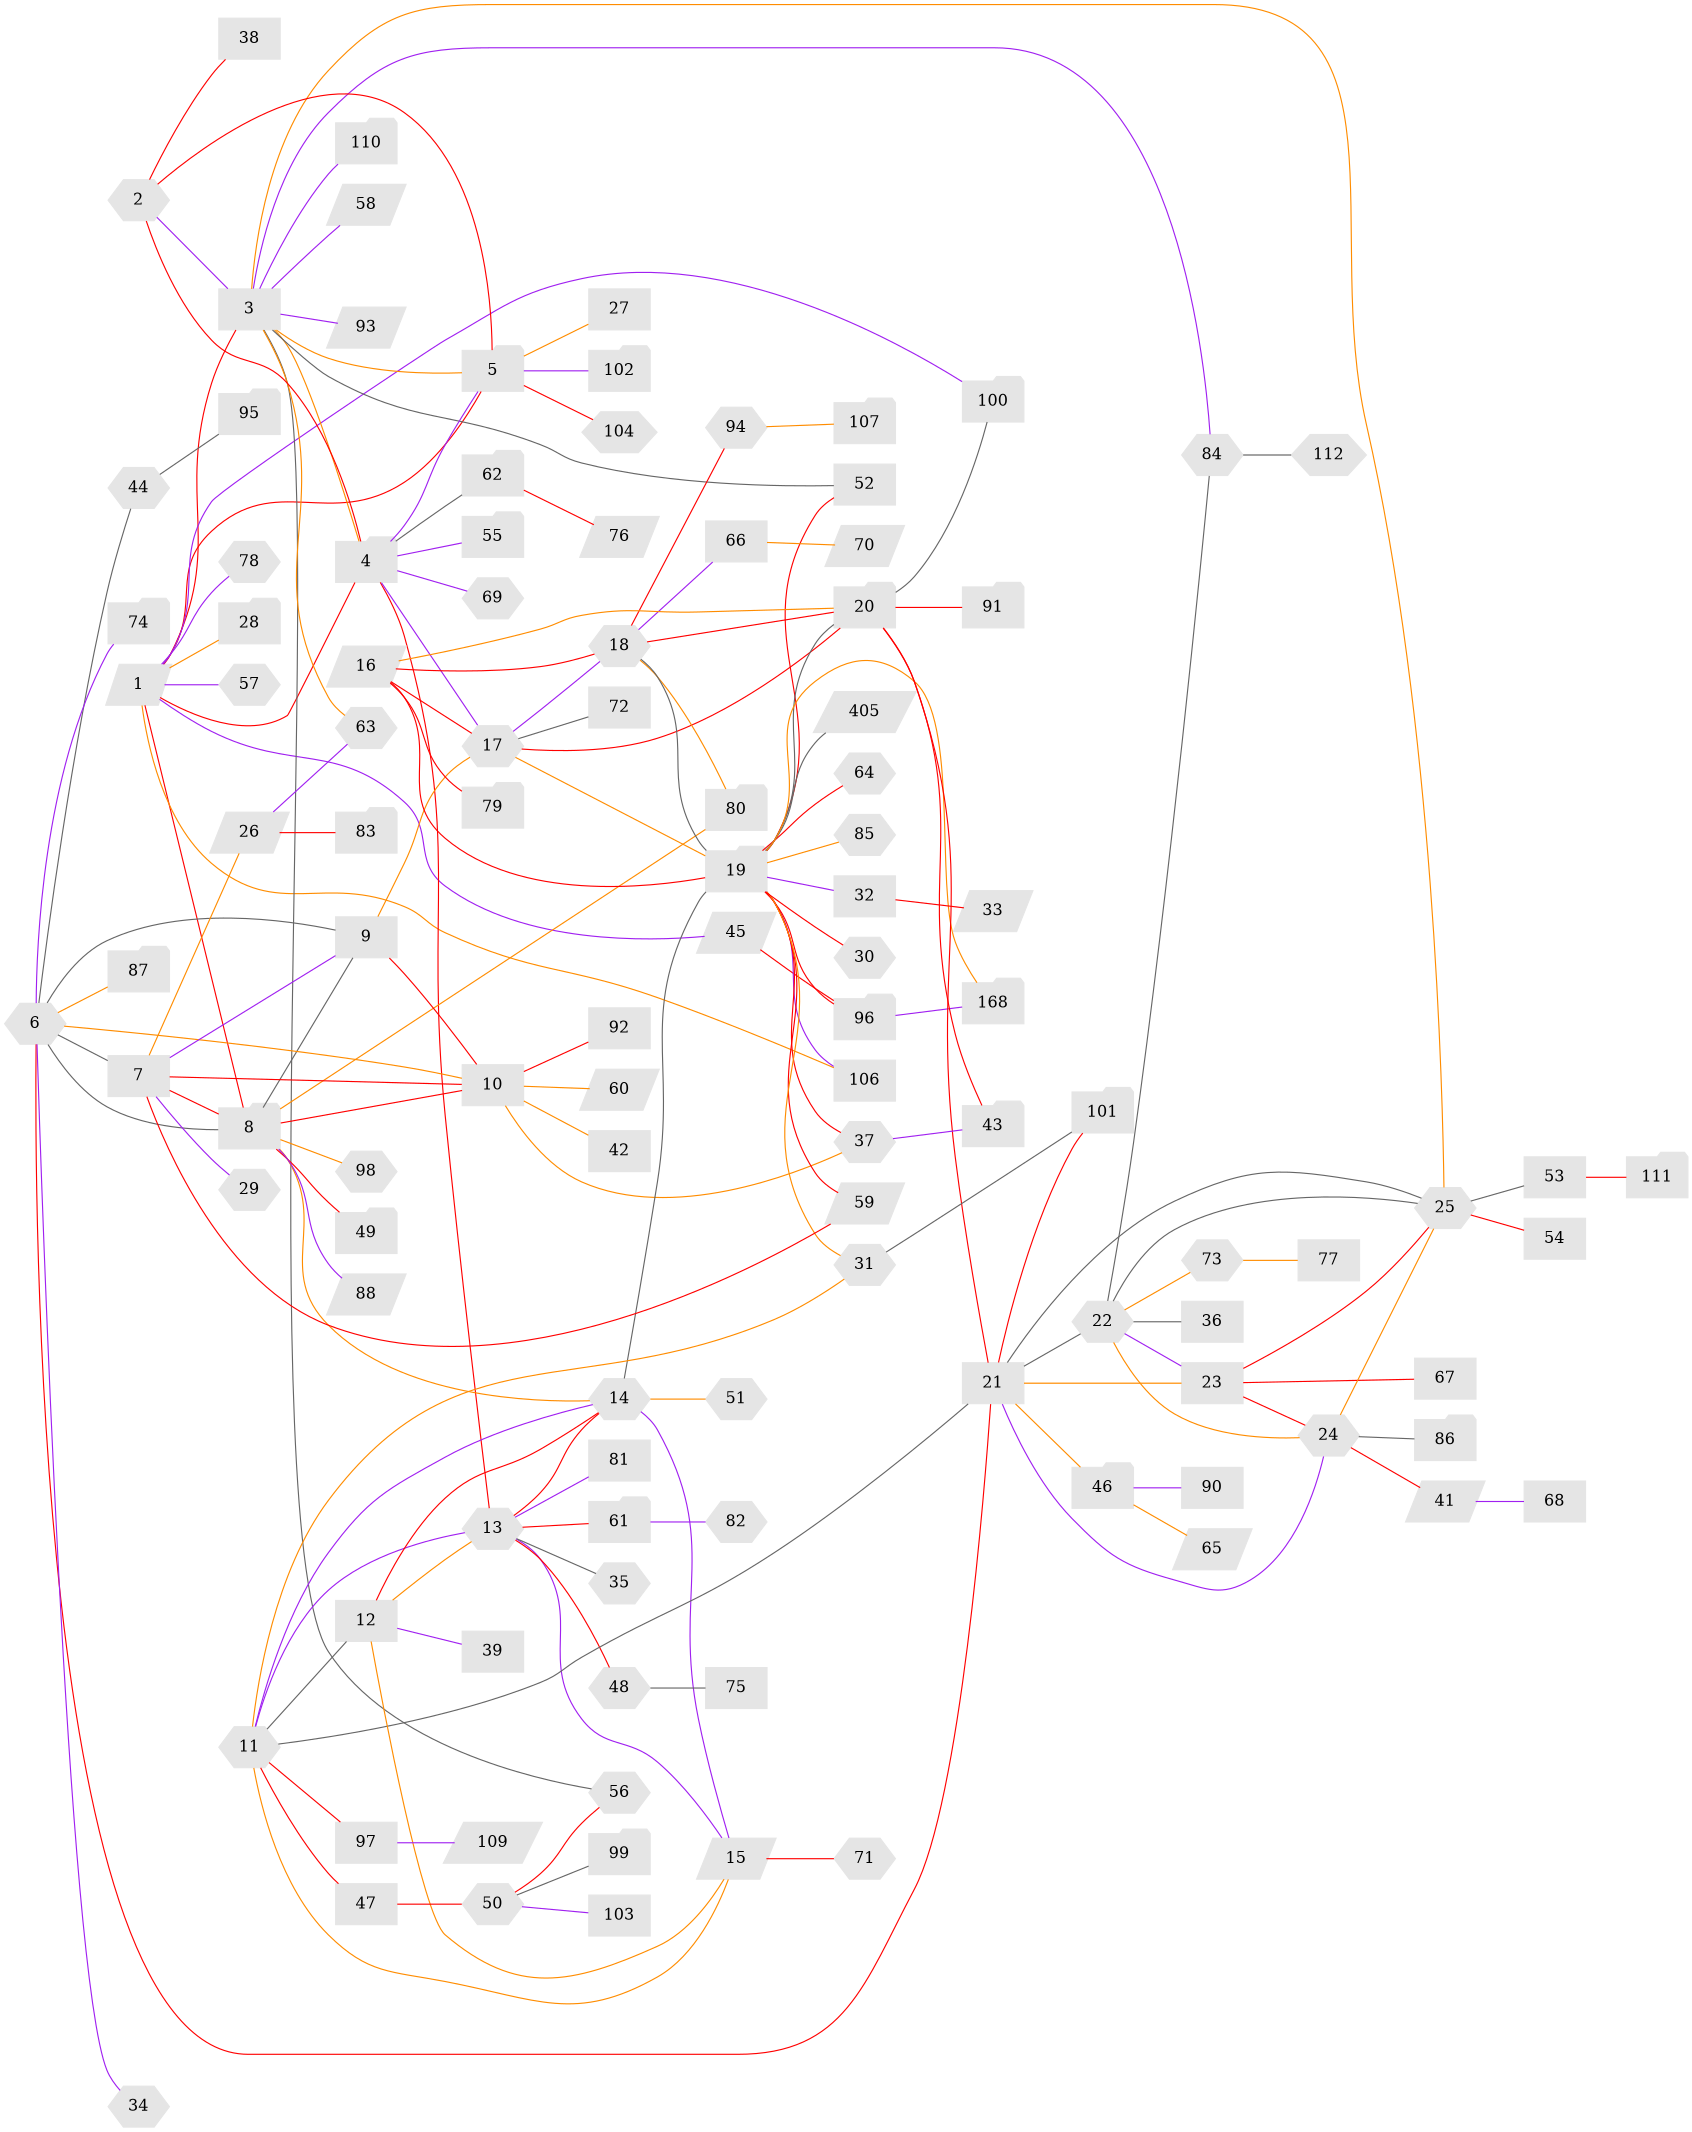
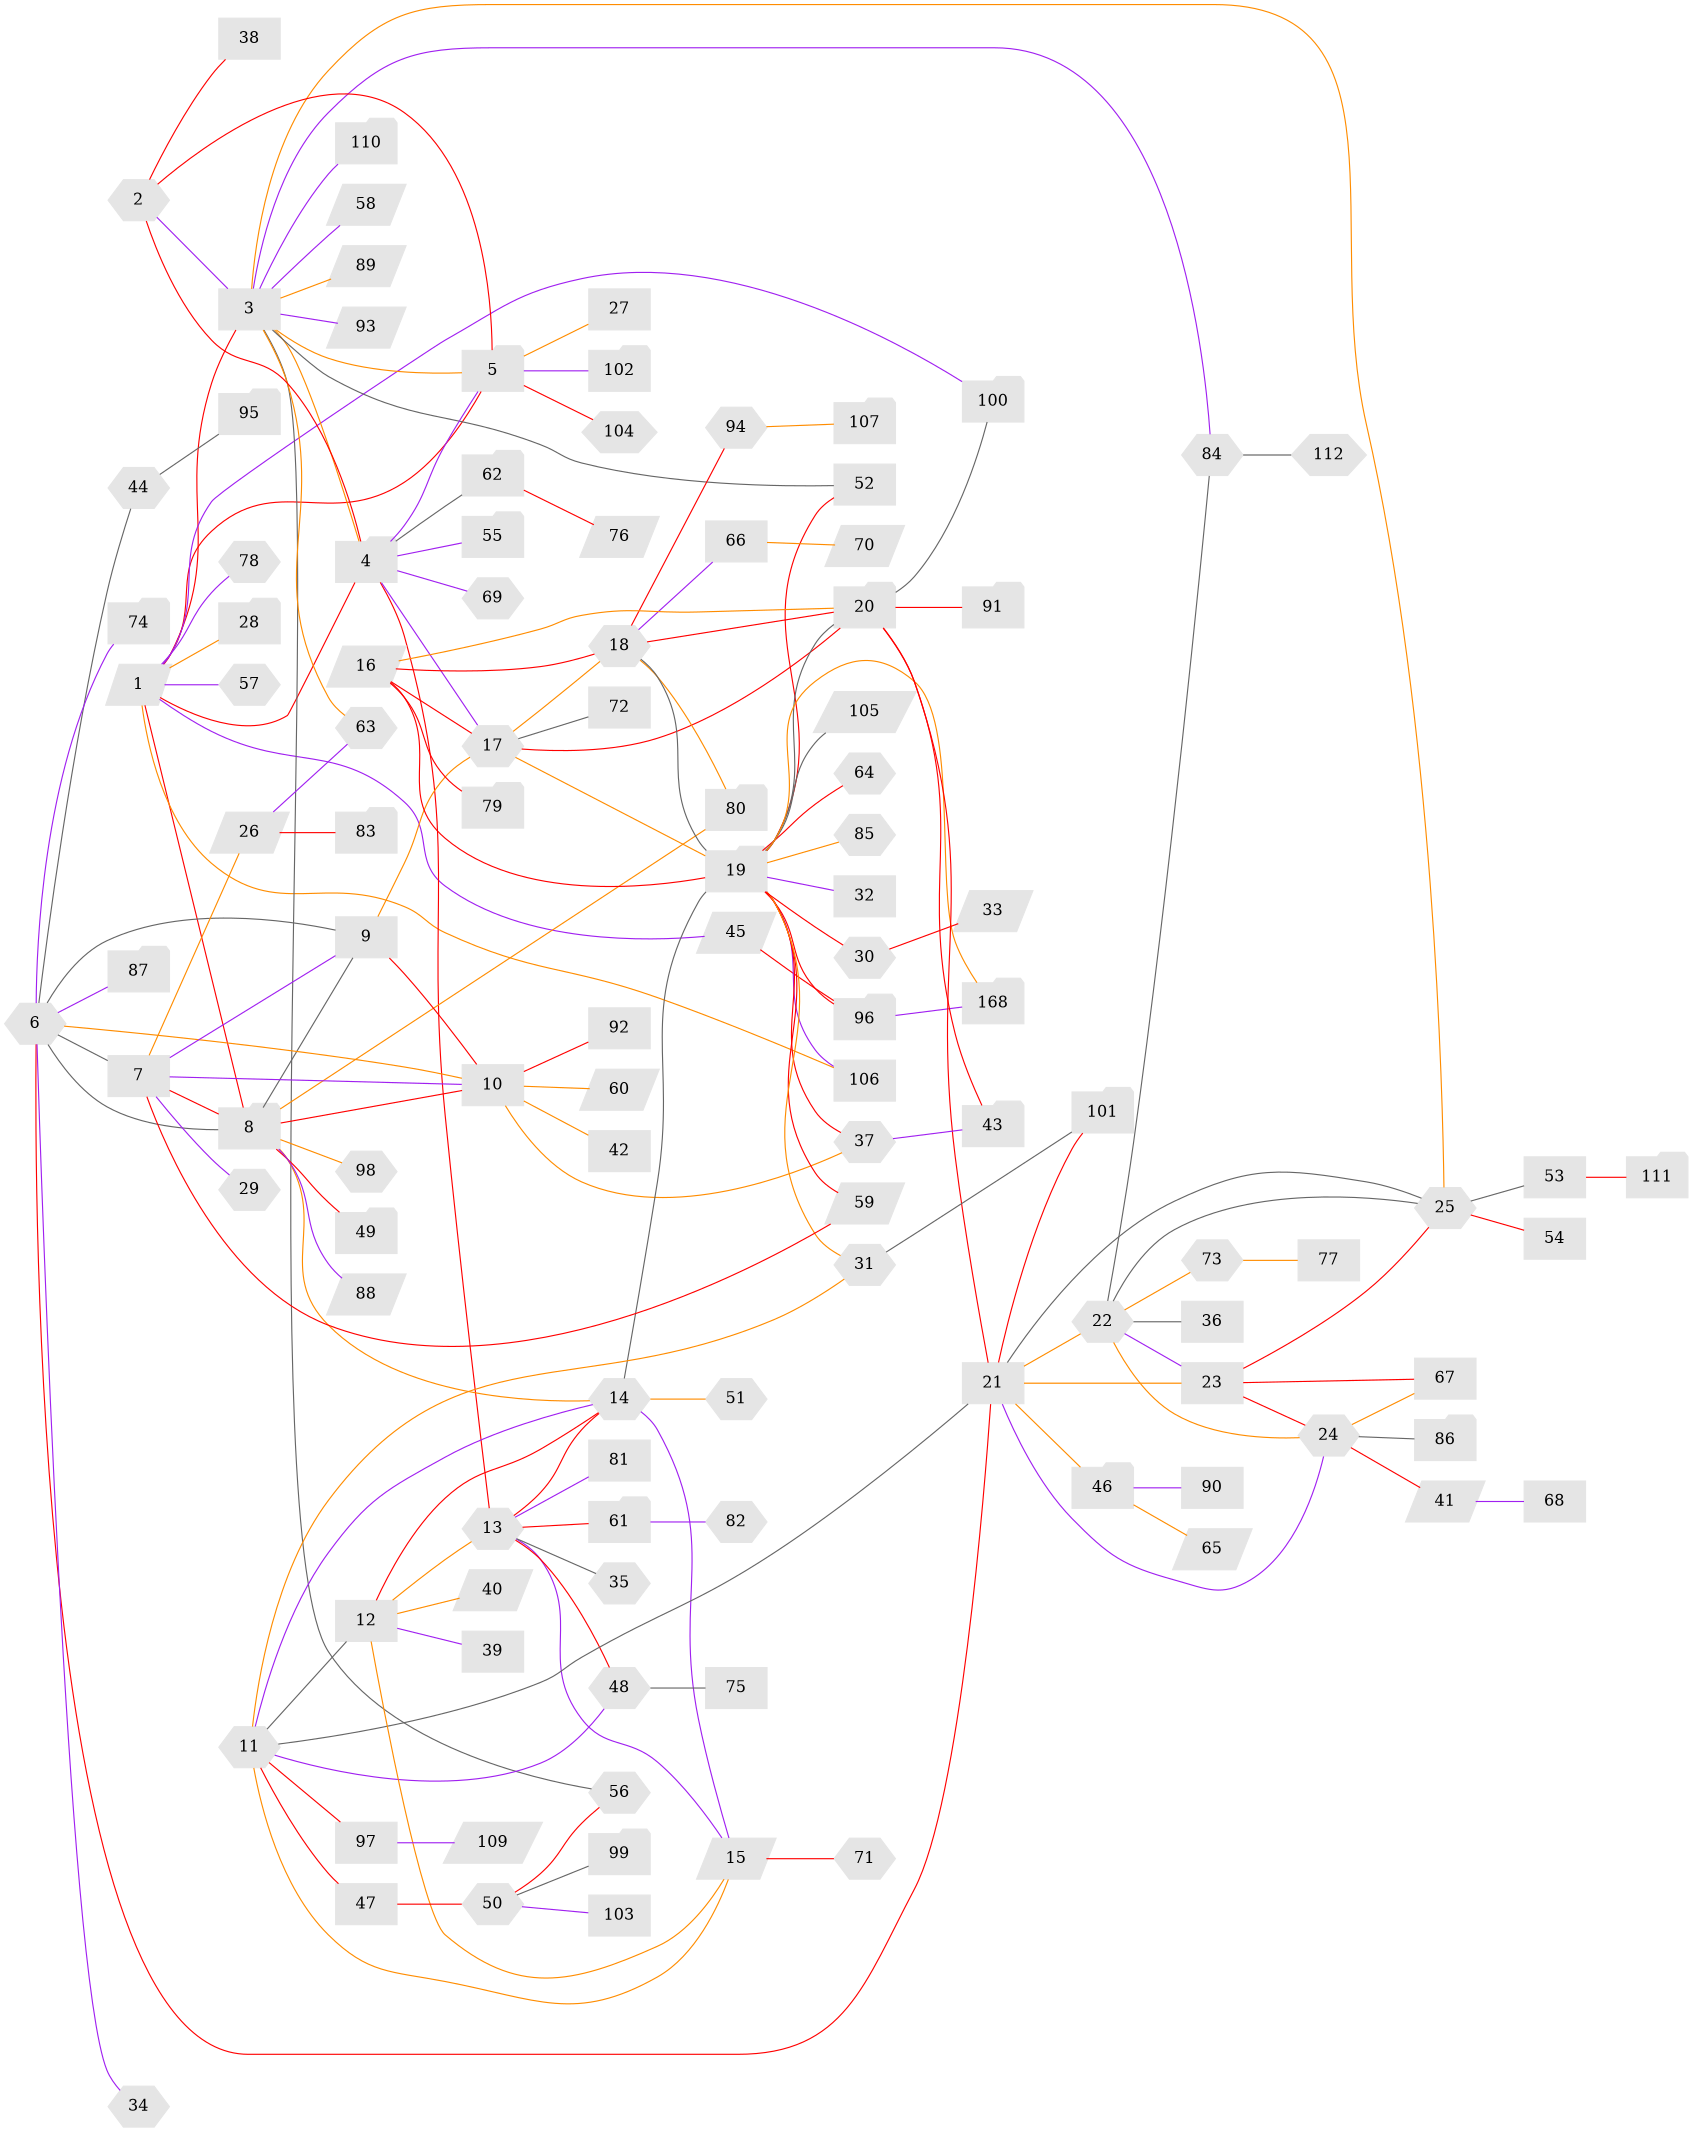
none -> (366, 266)
(557, 697) -> (557, 697)
(865, 712) -> (865, 712)
(930, 904) -> (924, 936)
(83, 1000) -> (83, 1000)
(308, 1080) -> (308, 1080)
(1387, 1322) -> (1383, 1409)
(1052, 1350) -> (1052, 1350)
none -> (493, 1590)
(326, 1593) -> (450, 1780)
